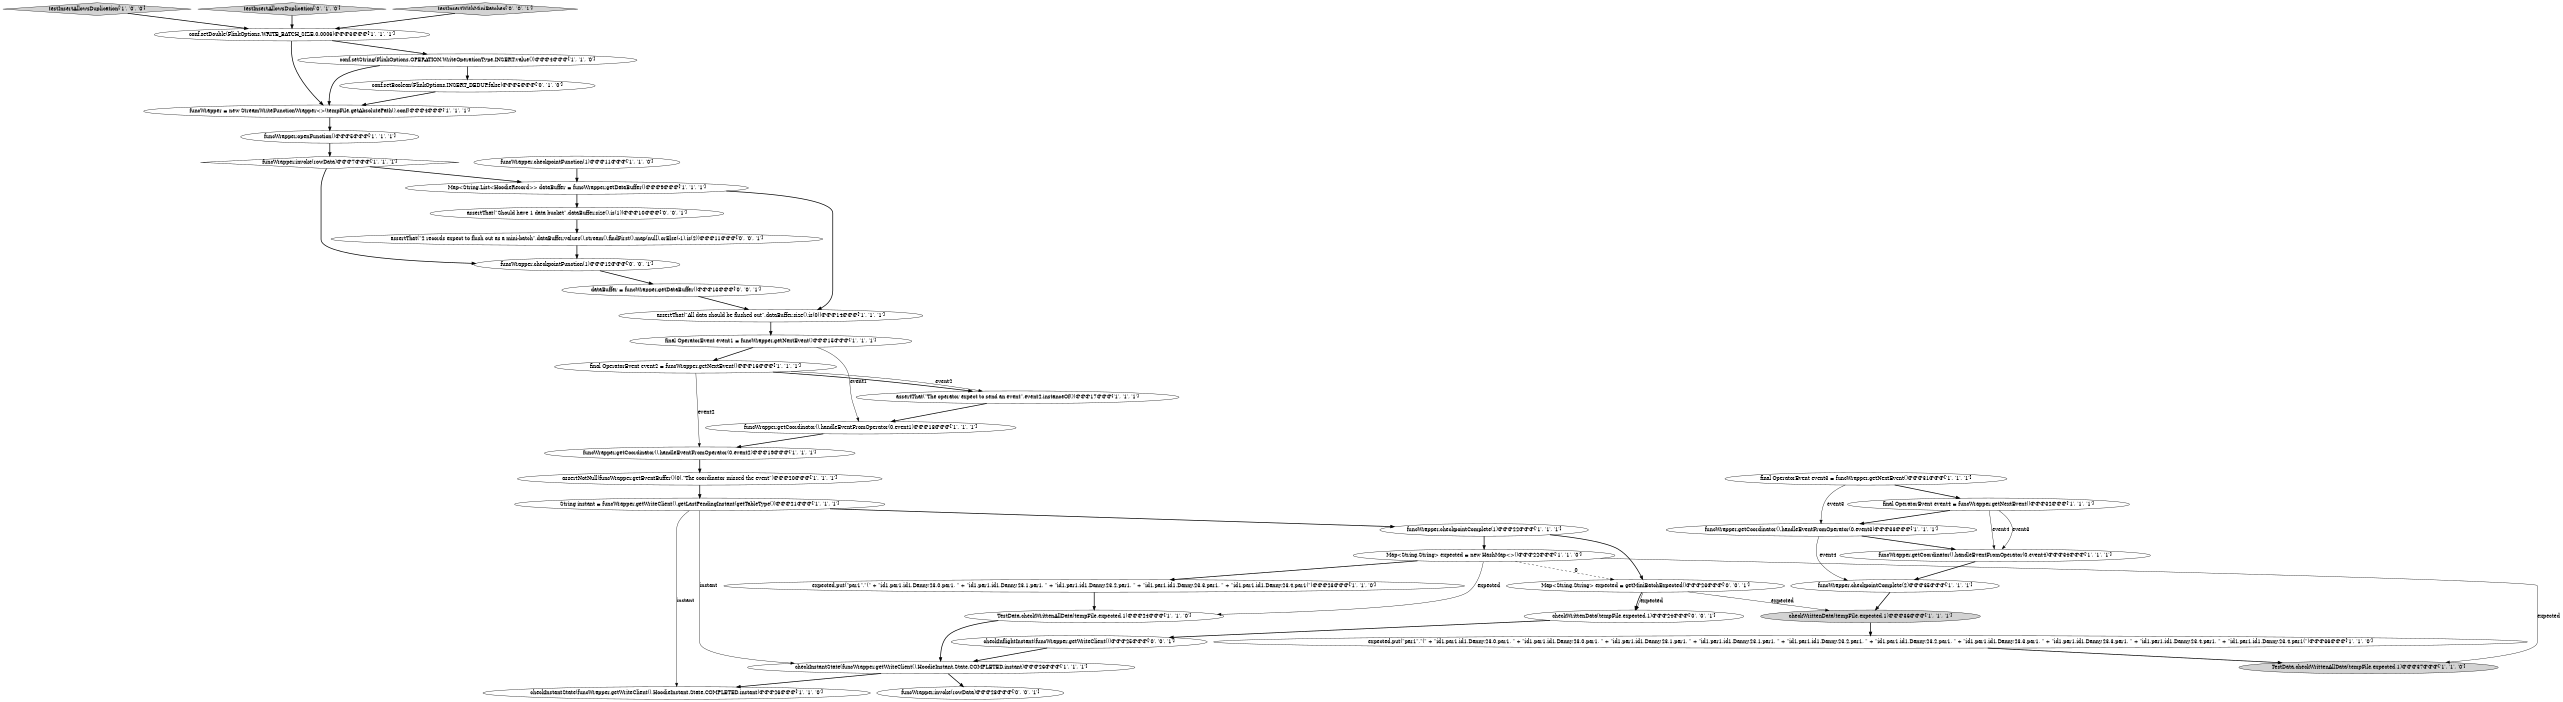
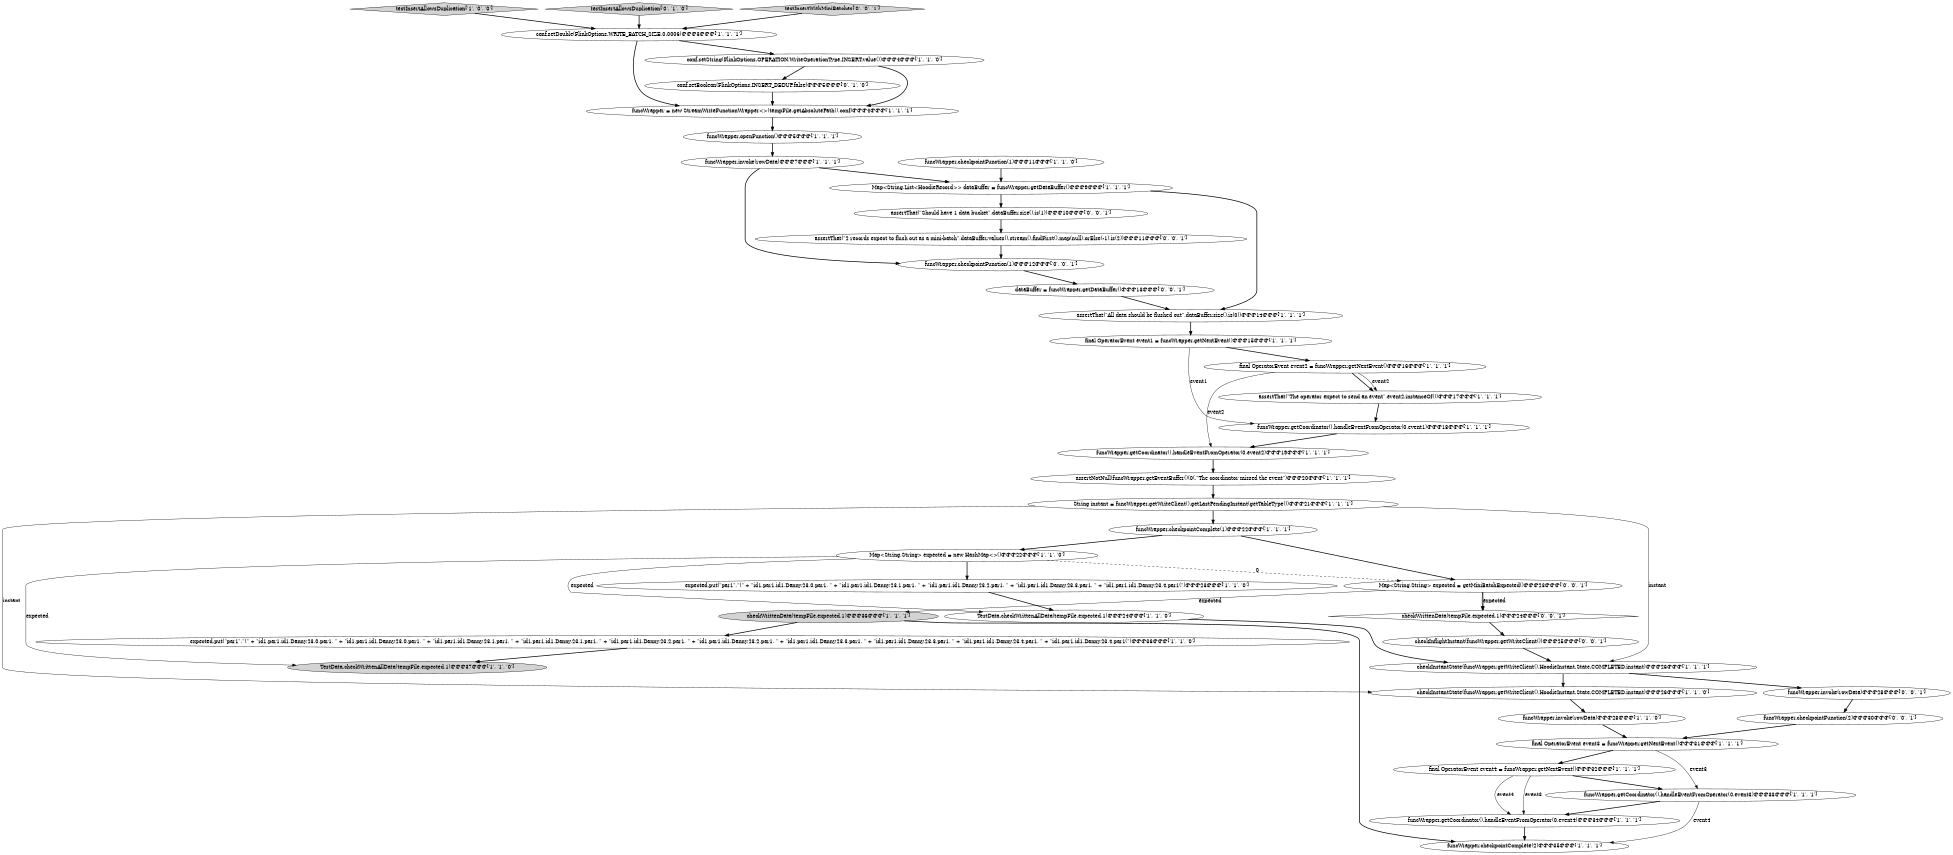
(330, 162) -> (772, 162)
(1884, 600) -> (1271, 626)
(1634, 616) -> (1483, 616)
none -> (1592, 719)
none -> (1840, 719)
